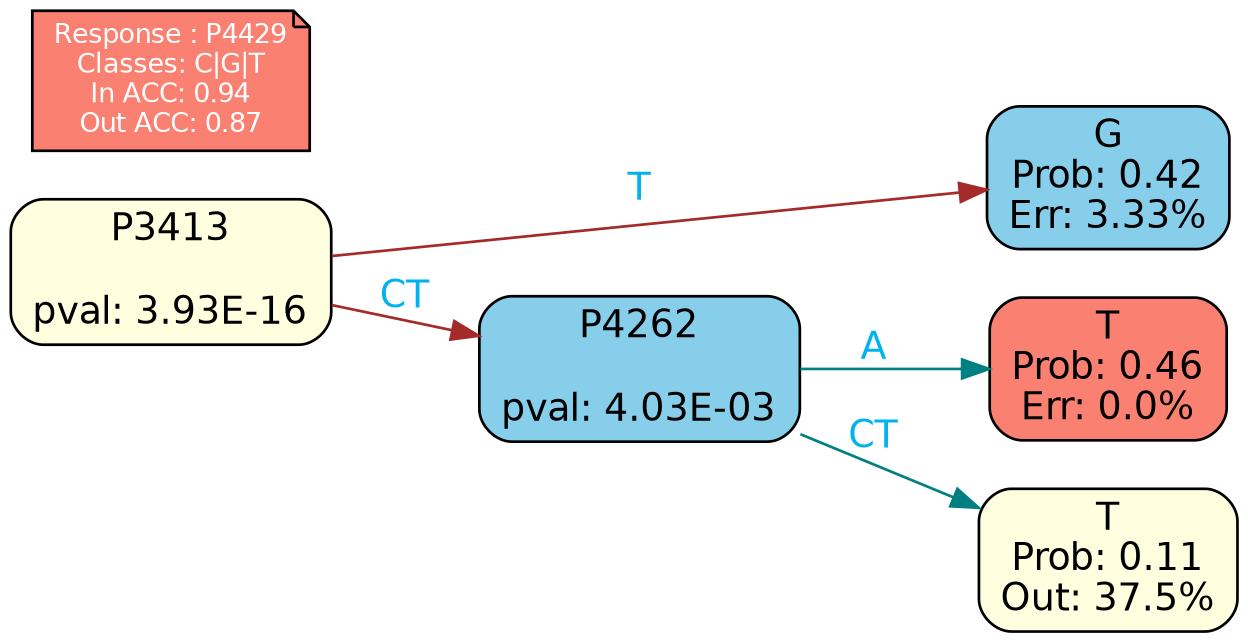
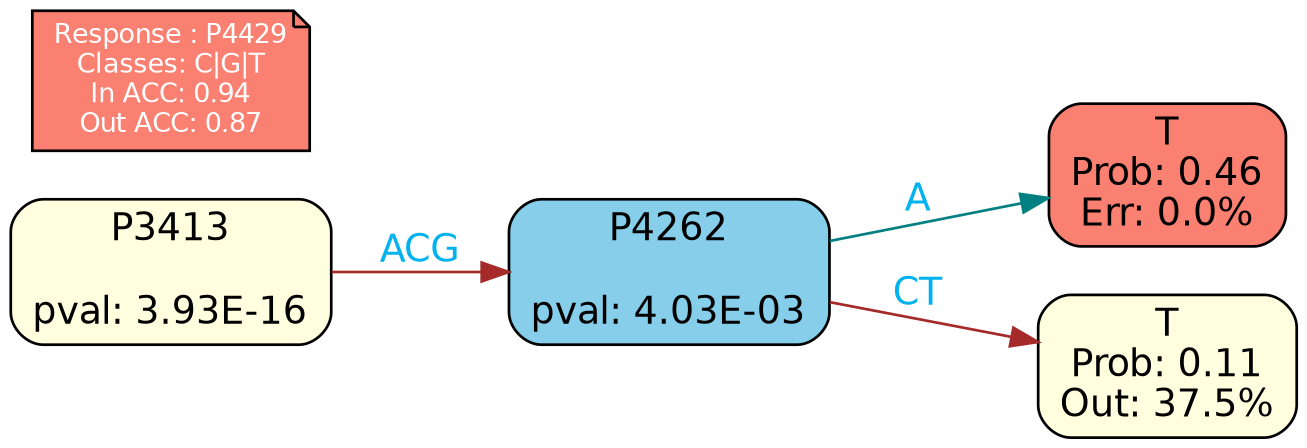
(1108, 178) -> none
(405, 298) -> (420, 252)
(877, 466) -> (921, 320)
